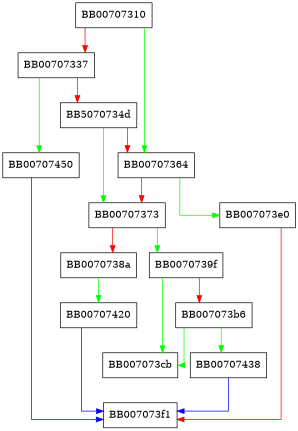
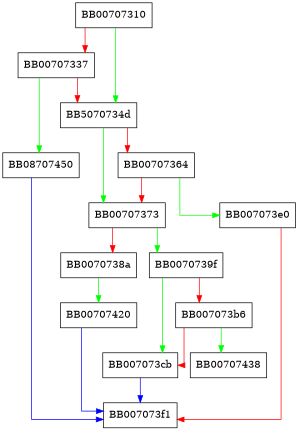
(144, 87) -> (116, 62)
(41, 165) -> (41, 165)
(184, 347) -> (184, 347)
(223, 411) -> (140, 387)
